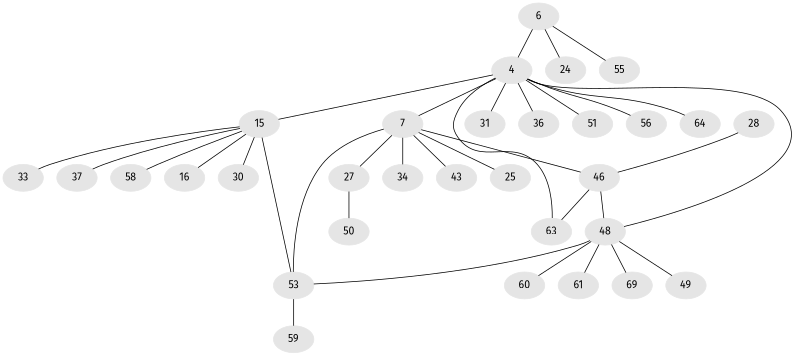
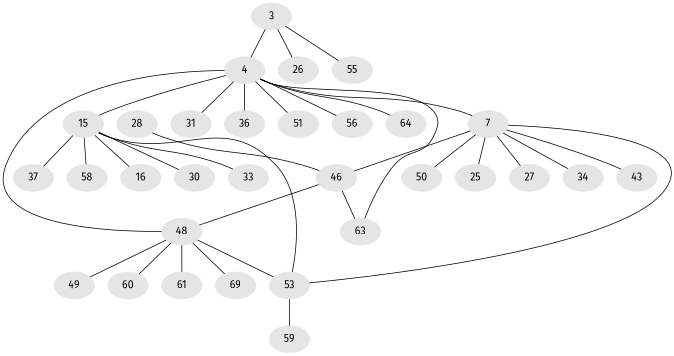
(539, 16) -> (272, 16)
(566, 70) -> (298, 70)
(349, 205) -> (455, 151)
